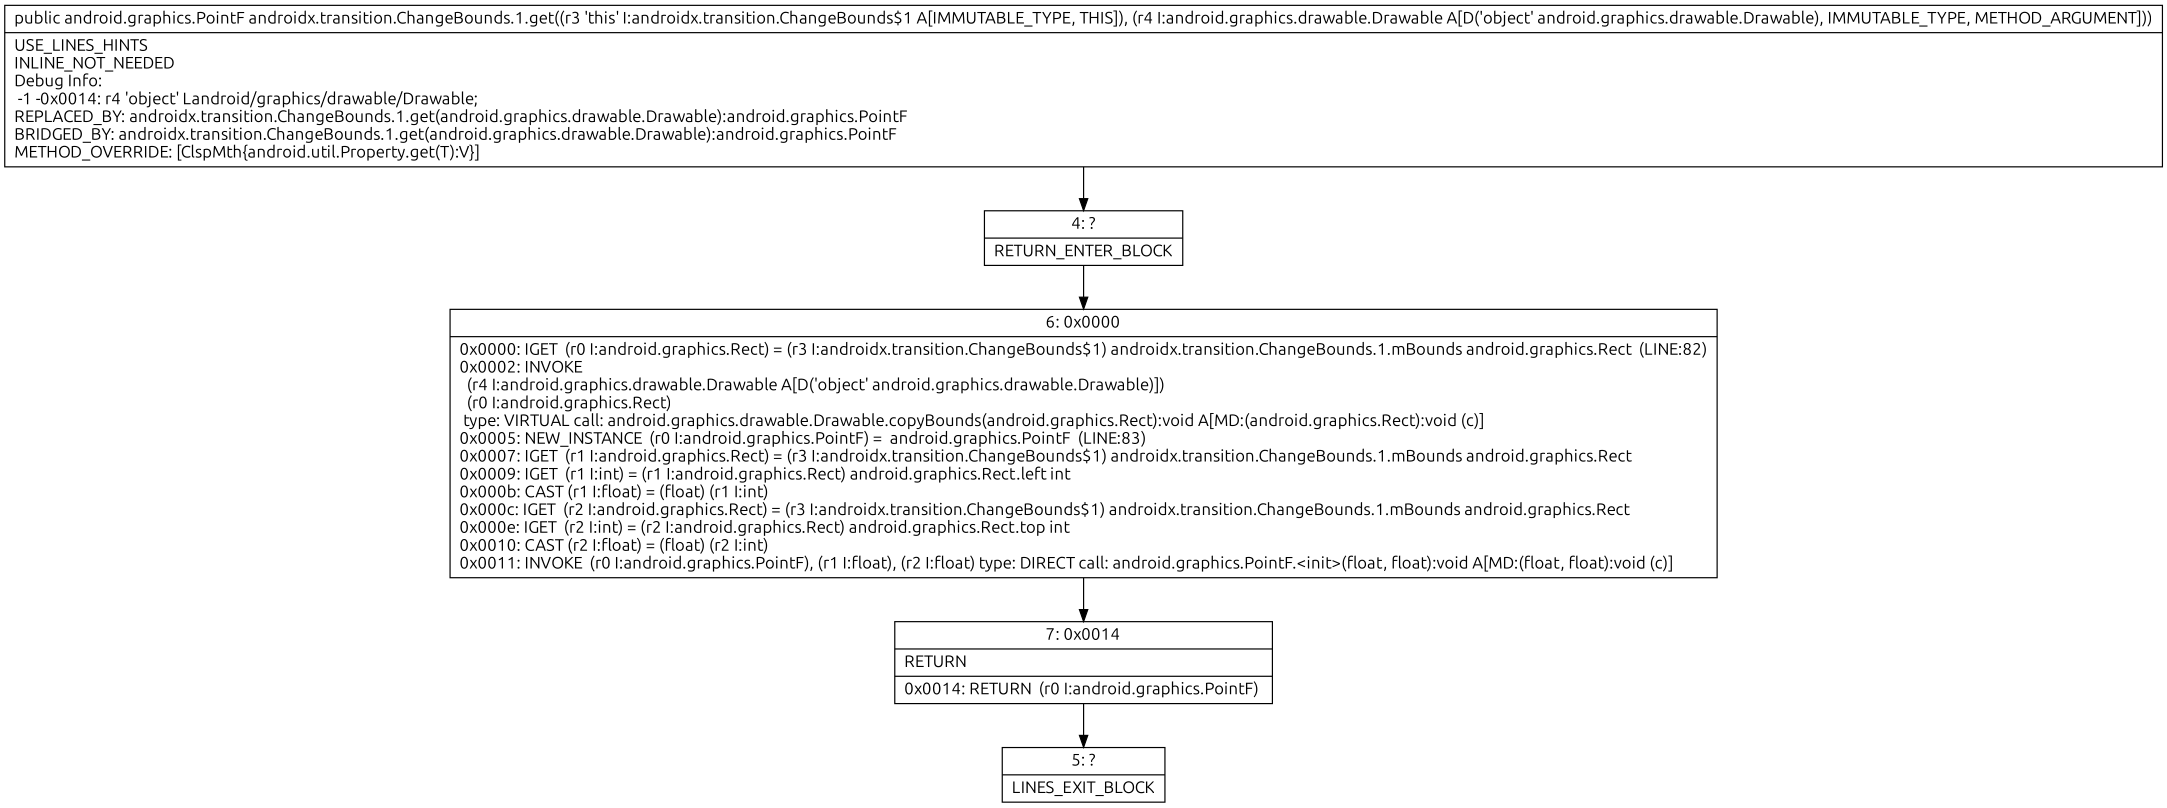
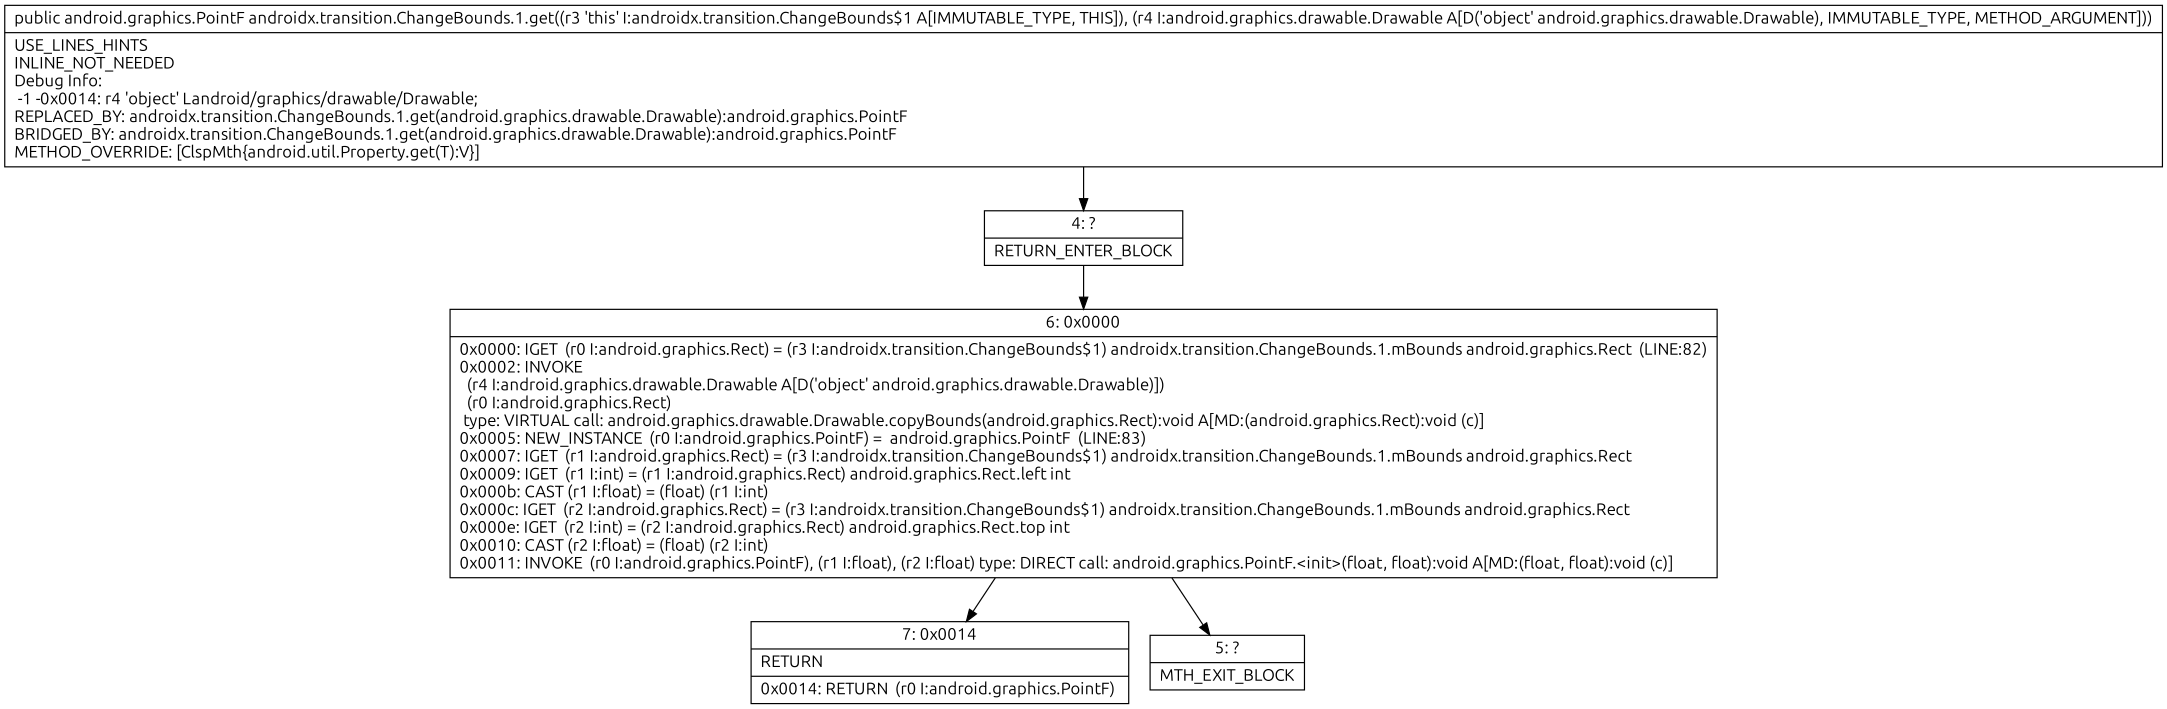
(1084, 720) -> (1187, 601)
(1084, 788) -> (1227, 676)
